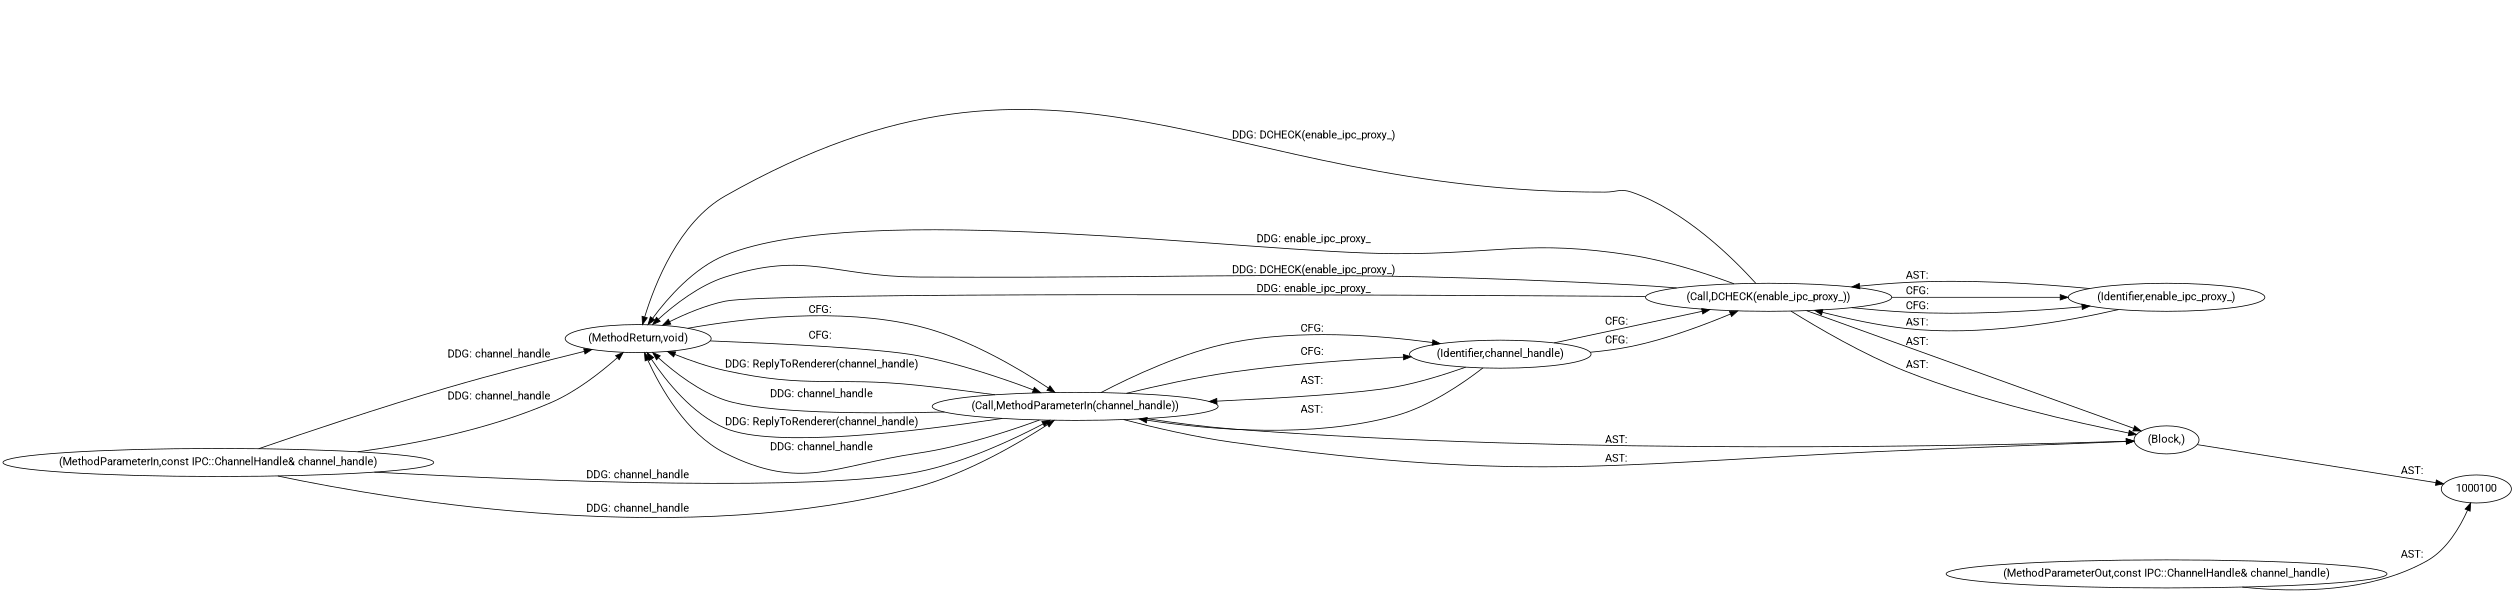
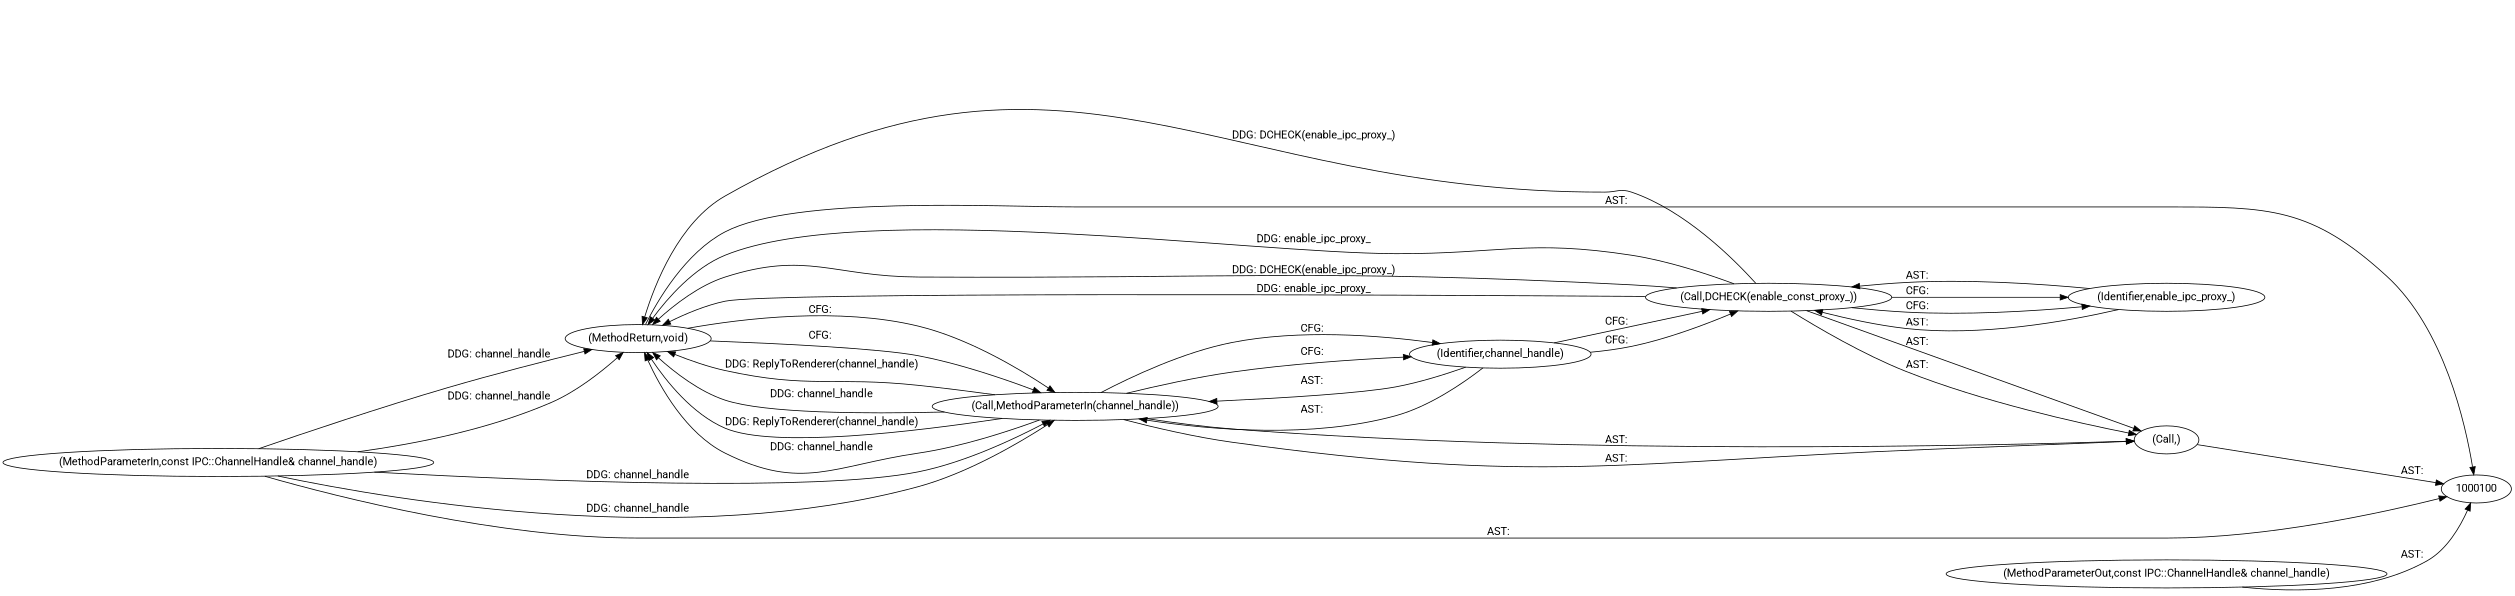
none -> (1608, 207)
(1769, 297) -> (1769, 297)
(2167, 440) -> (2167, 440)
none -> (1351, 538)
